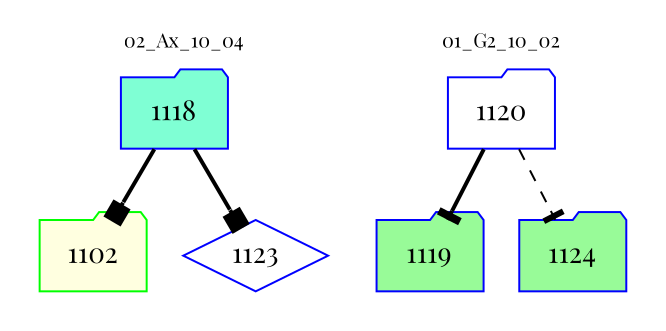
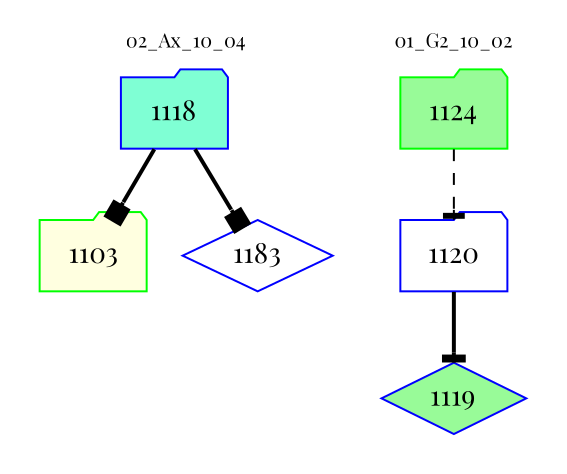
(535, 180) -> (454, 180)
(93, 256) -> (93, 256)
(256, 256) -> (258, 256)
(430, 256) -> (454, 398)
(573, 256) -> (454, 113)
